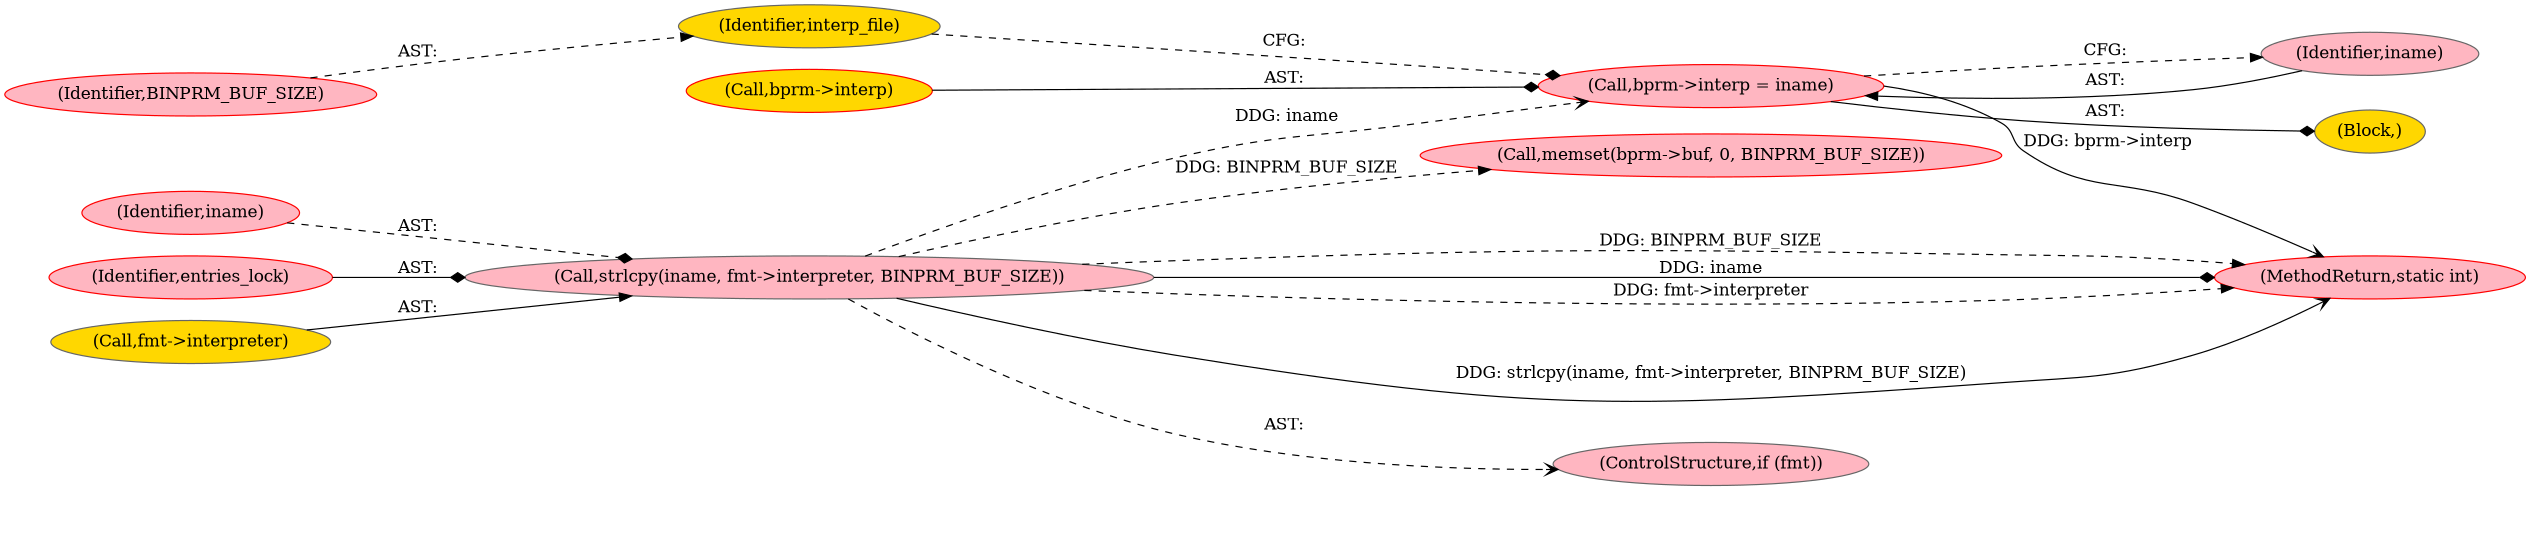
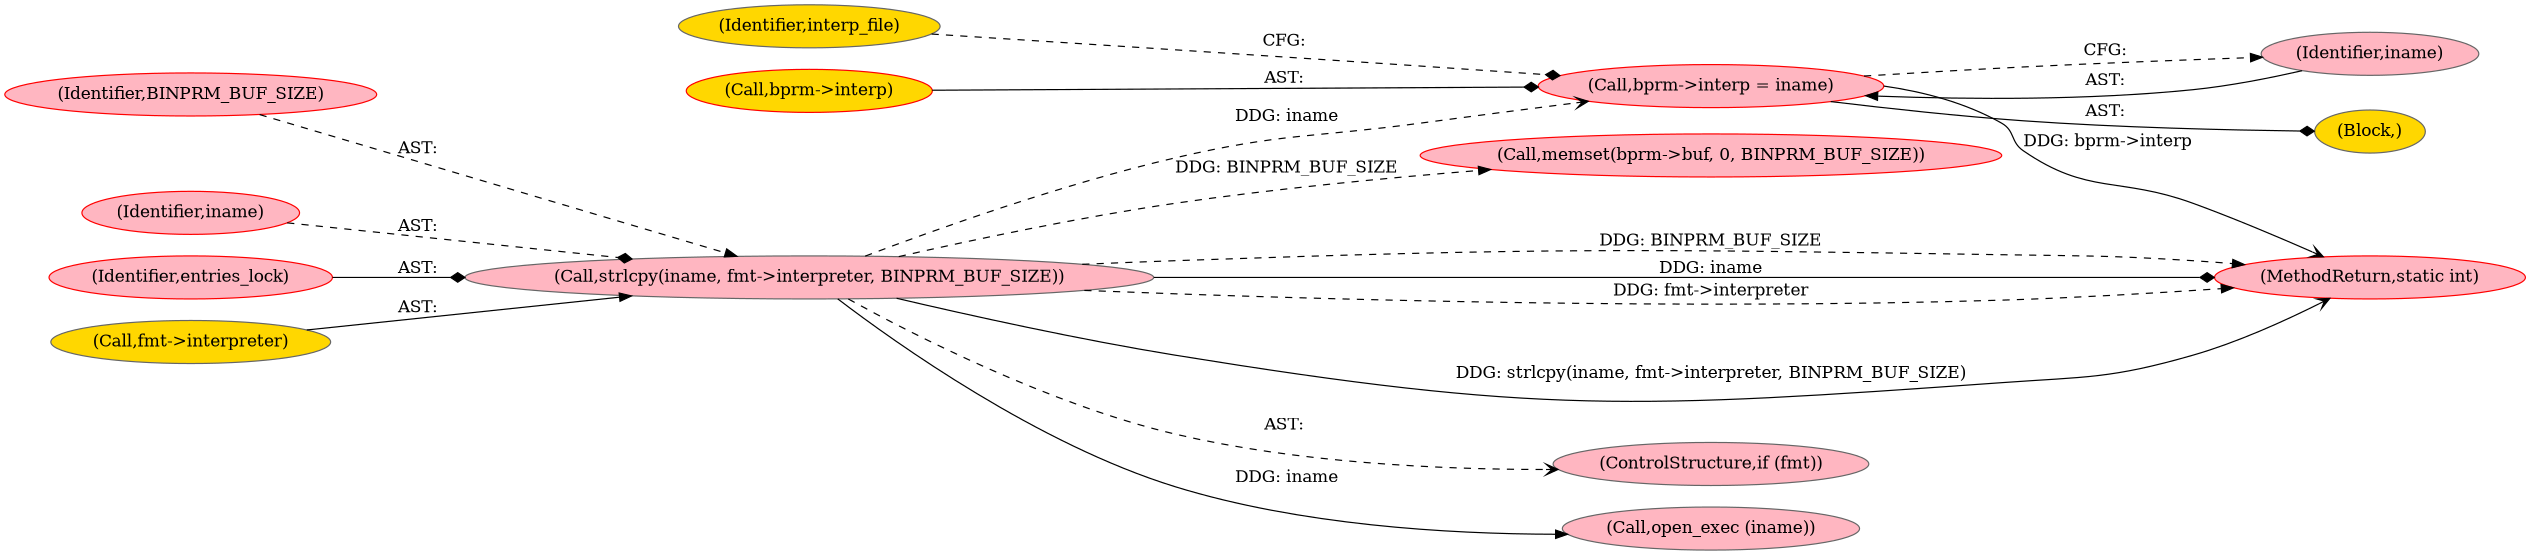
(495, 55) -> (493, 184)
none -> (1711, 529)
